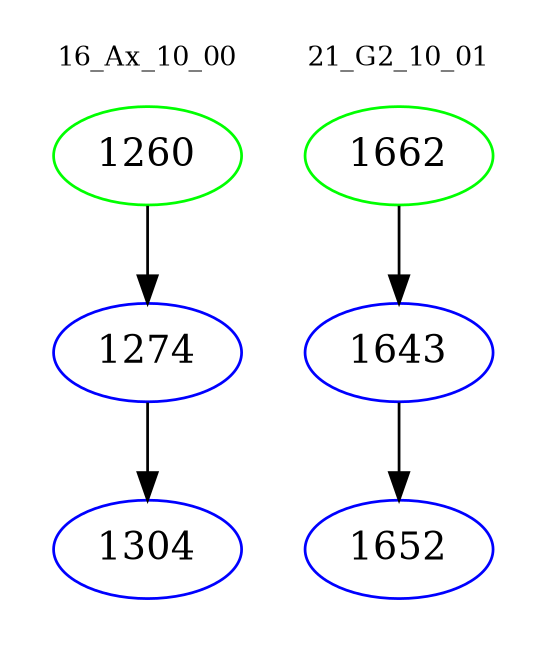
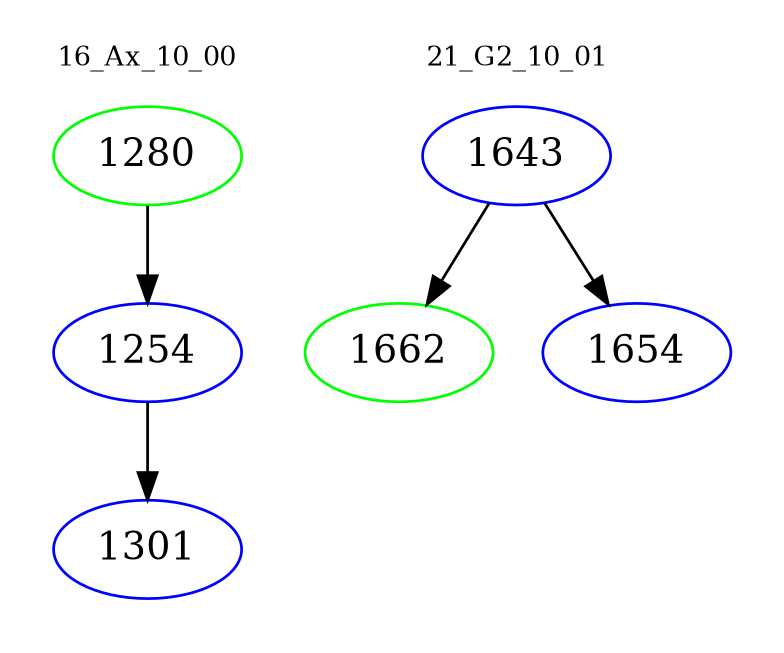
(148, 156) -> (148, 156)
(399, 241) -> (465, 242)
(148, 353) -> (148, 353)
(148, 549) -> (148, 549)
(399, 549) -> (637, 353)
